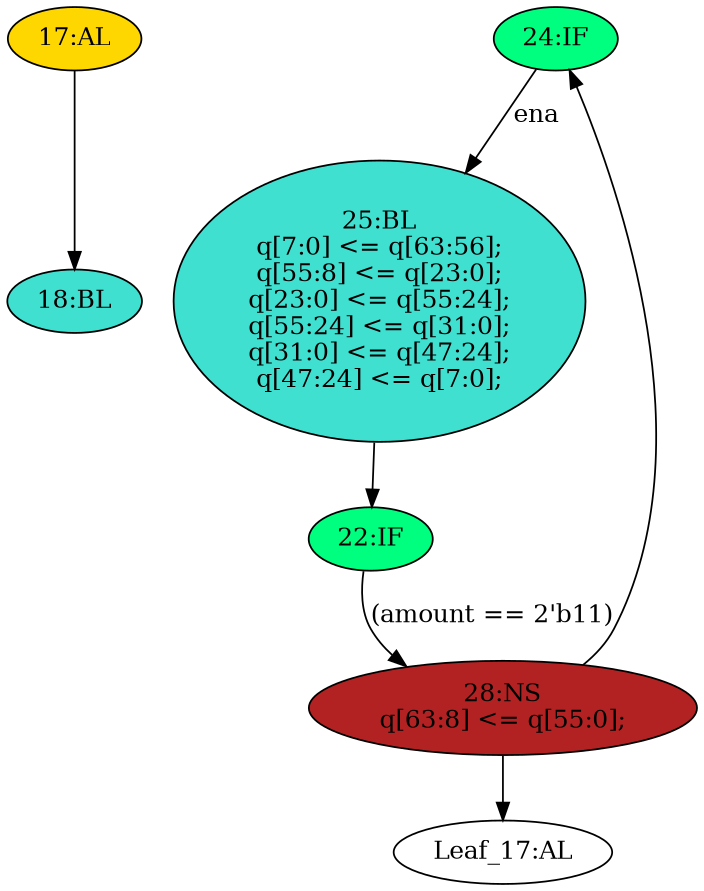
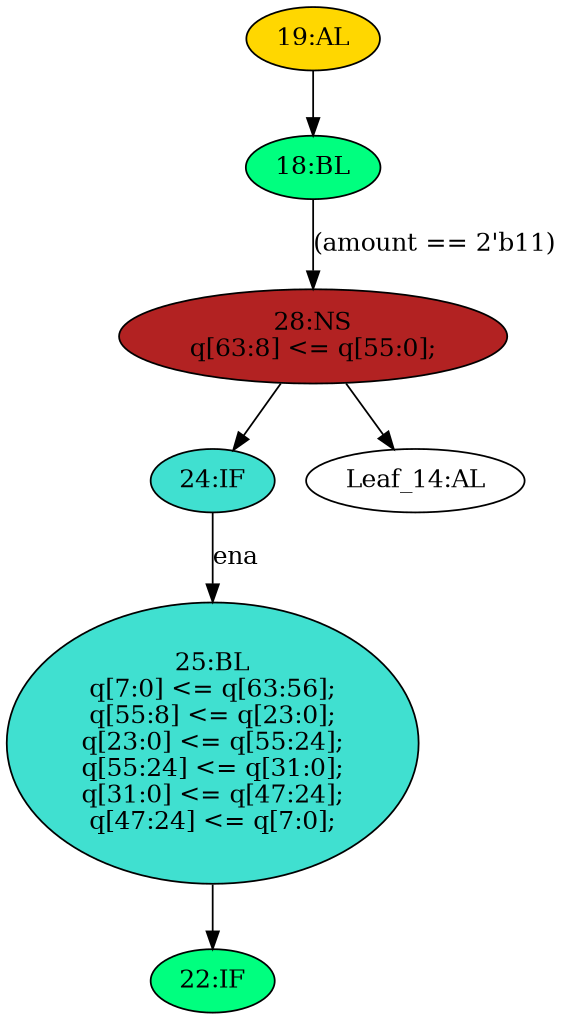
(75, 39) -> (313, 39)
(556, 39) -> (213, 481)
(75, 301) -> (313, 167)
(366, 617) -> (313, 235)
(503, 852) -> (415, 481)
